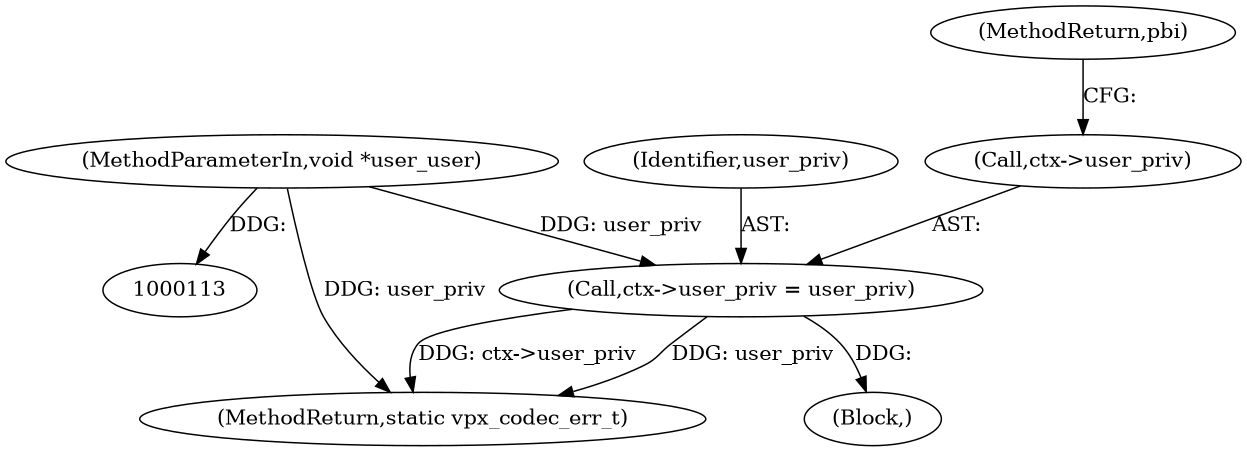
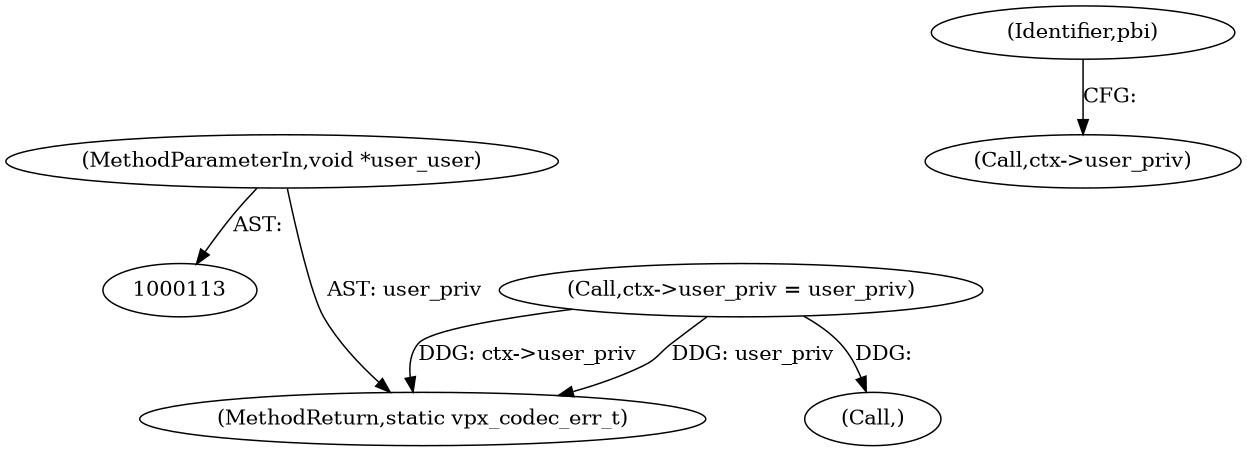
(1083, 33) -> (1083, 33)
(741, 161) -> none
(921, 223) -> none
(505, 224) -> none
(261, 226) -> (261, 226)
(405, 290) -> (405, 290)
(873, 419) -> (873, 419)
